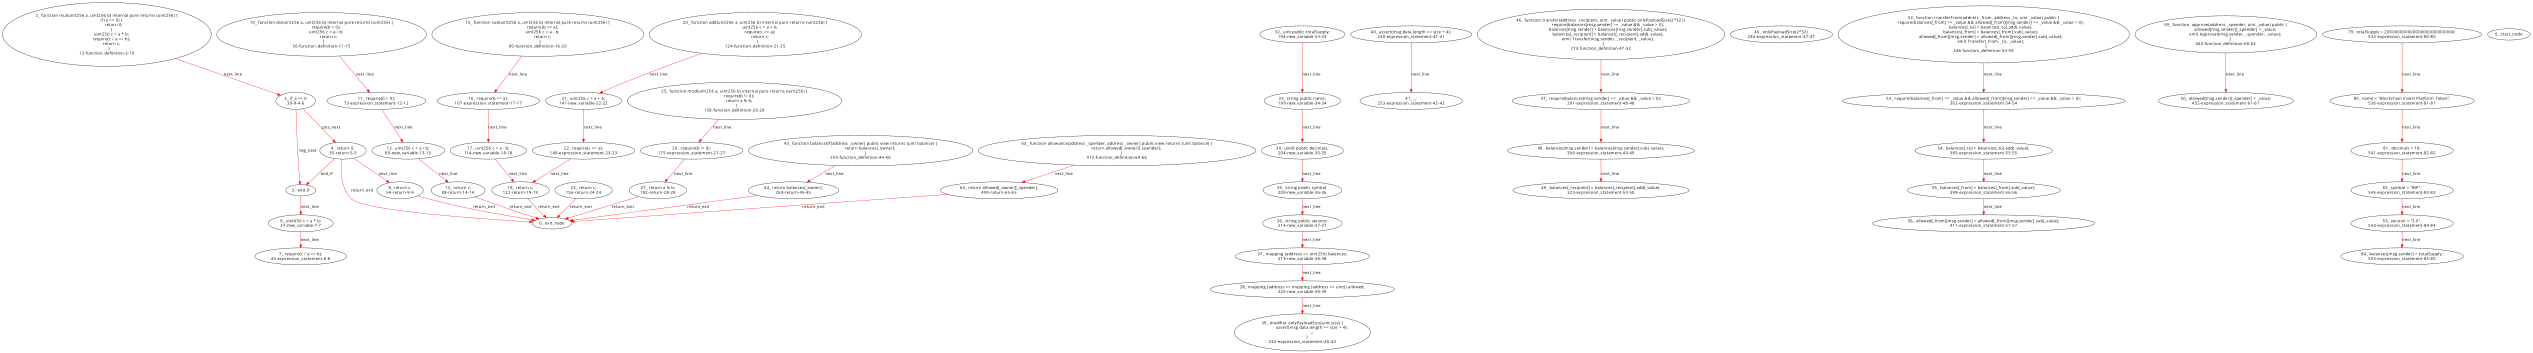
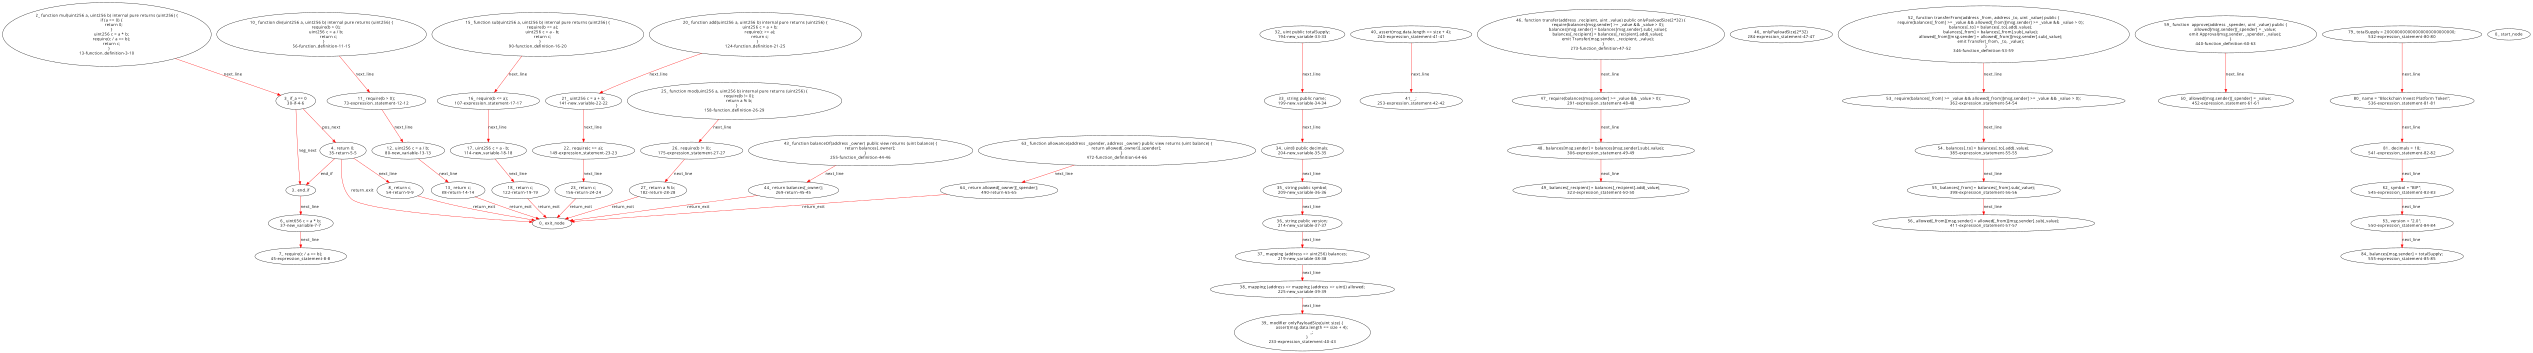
(553, 170) -> (584, 169)
